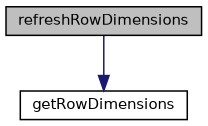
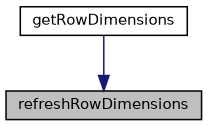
(104, 56) -> (104, 56)
